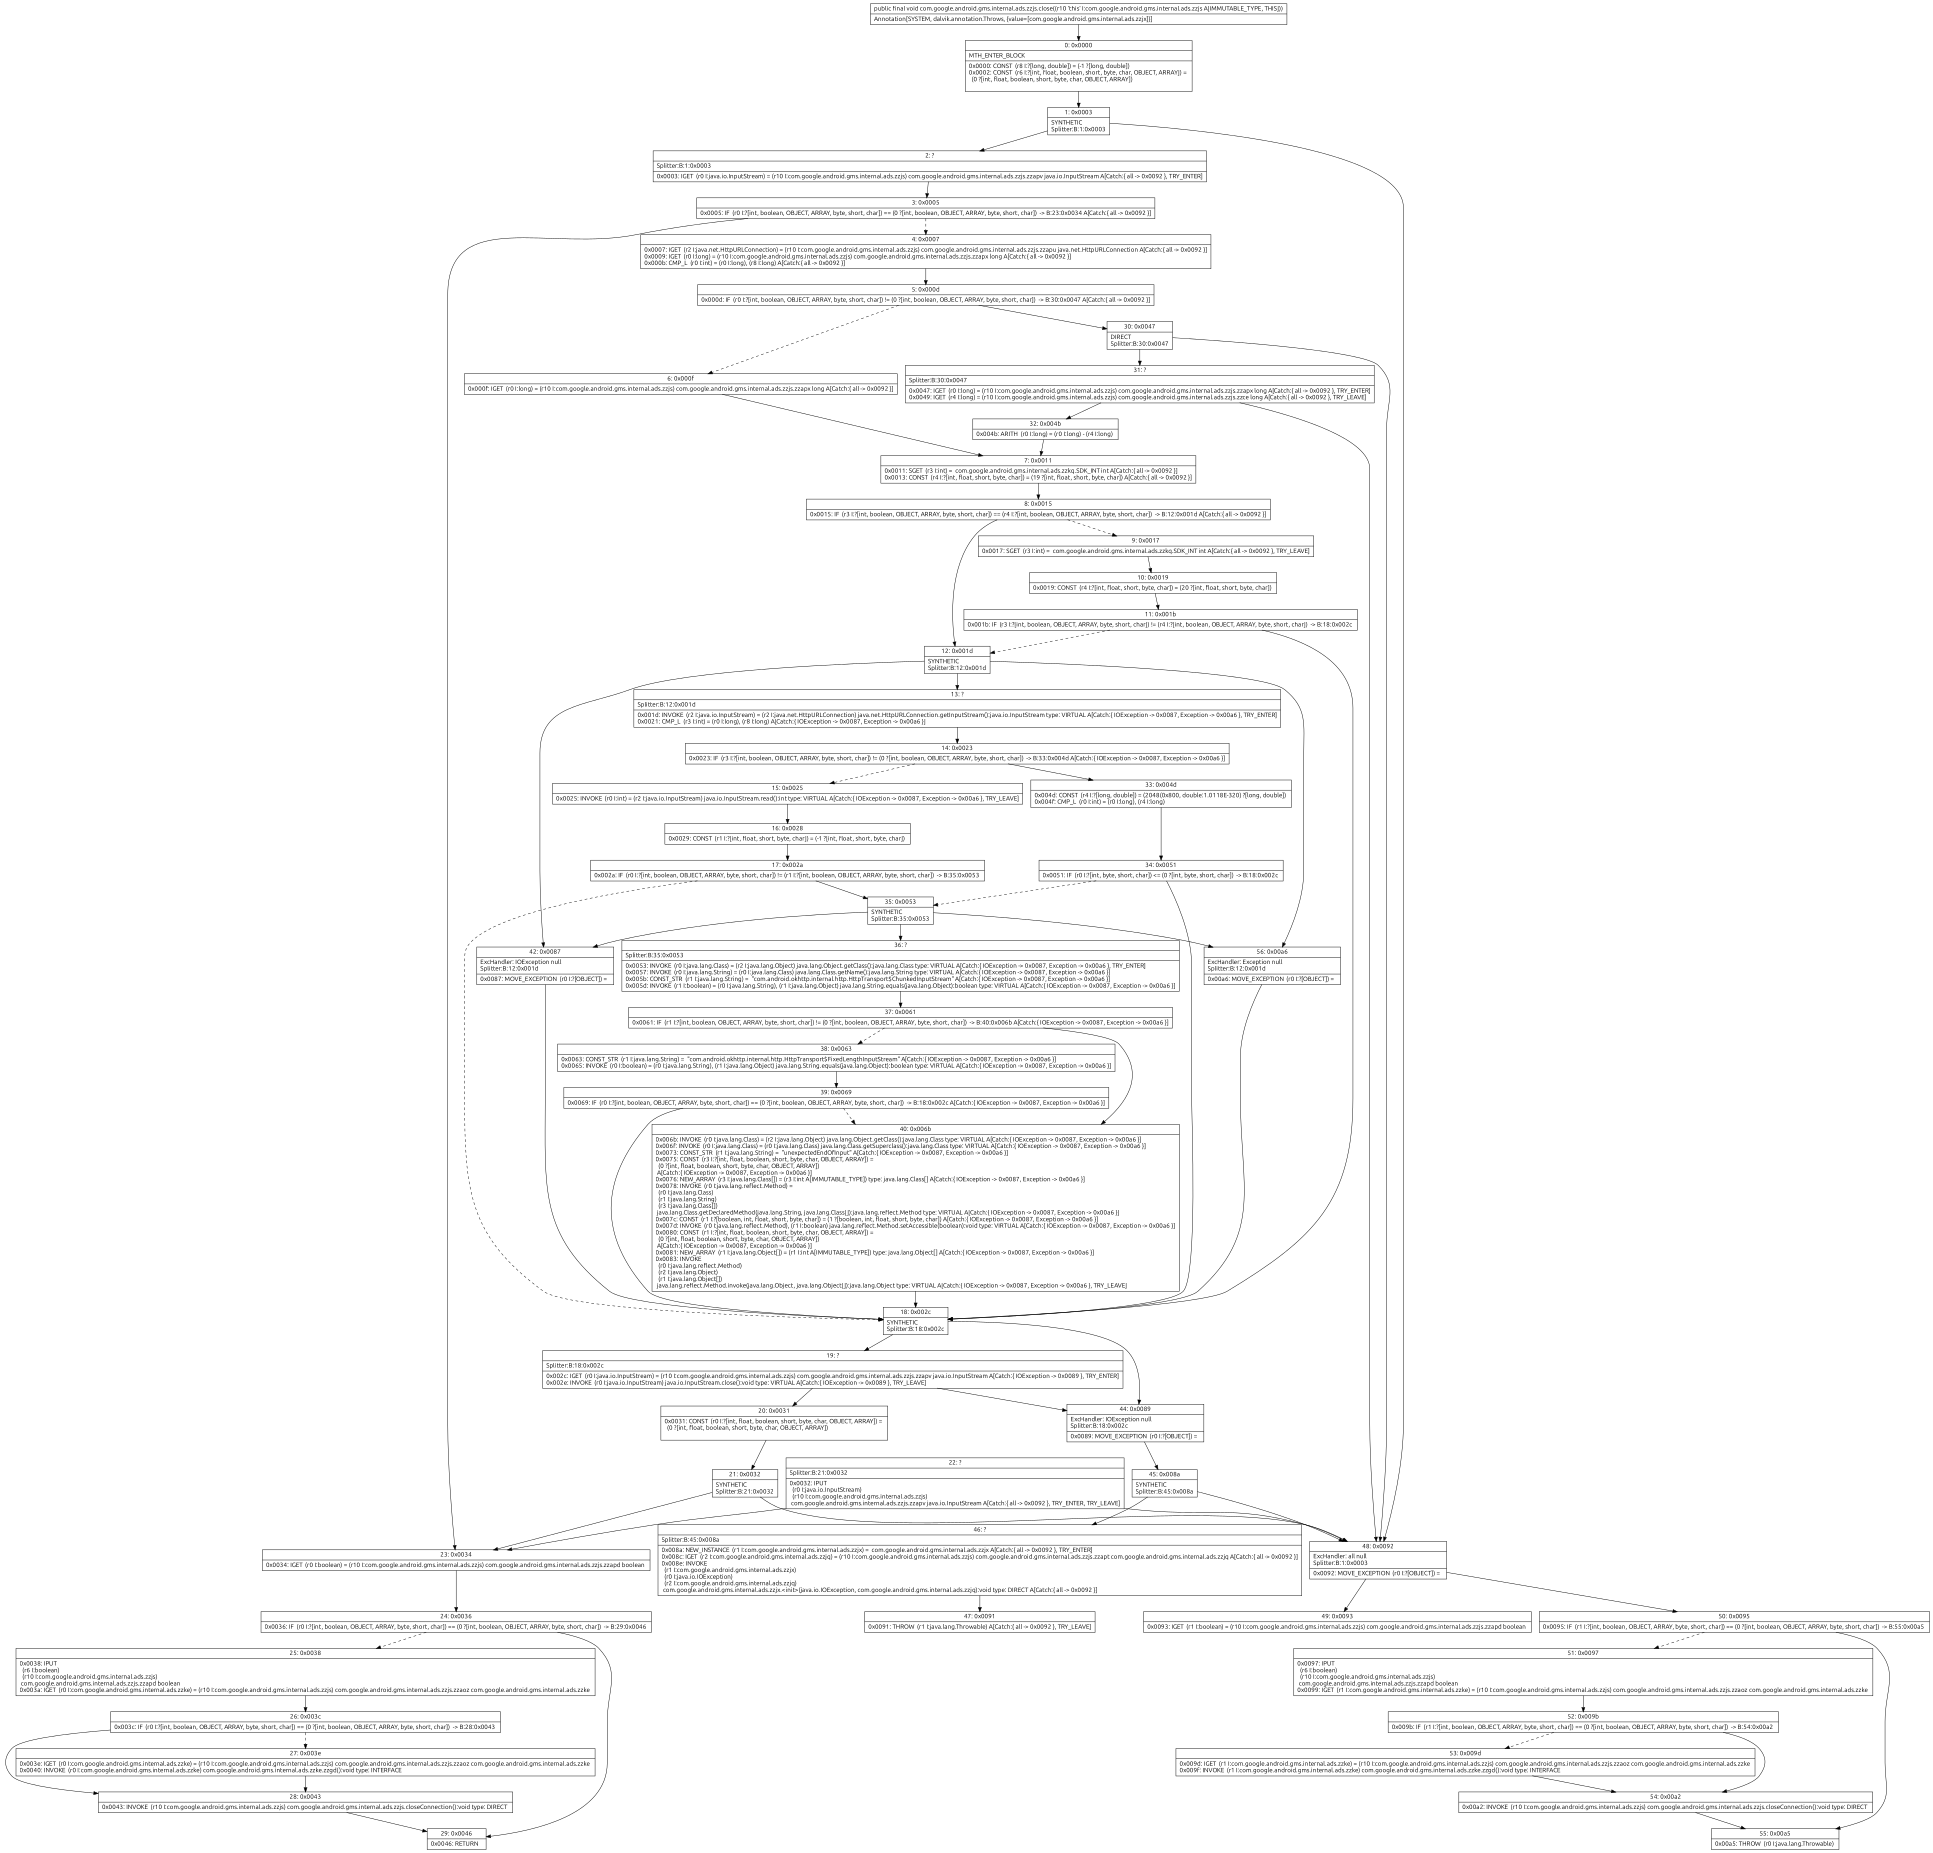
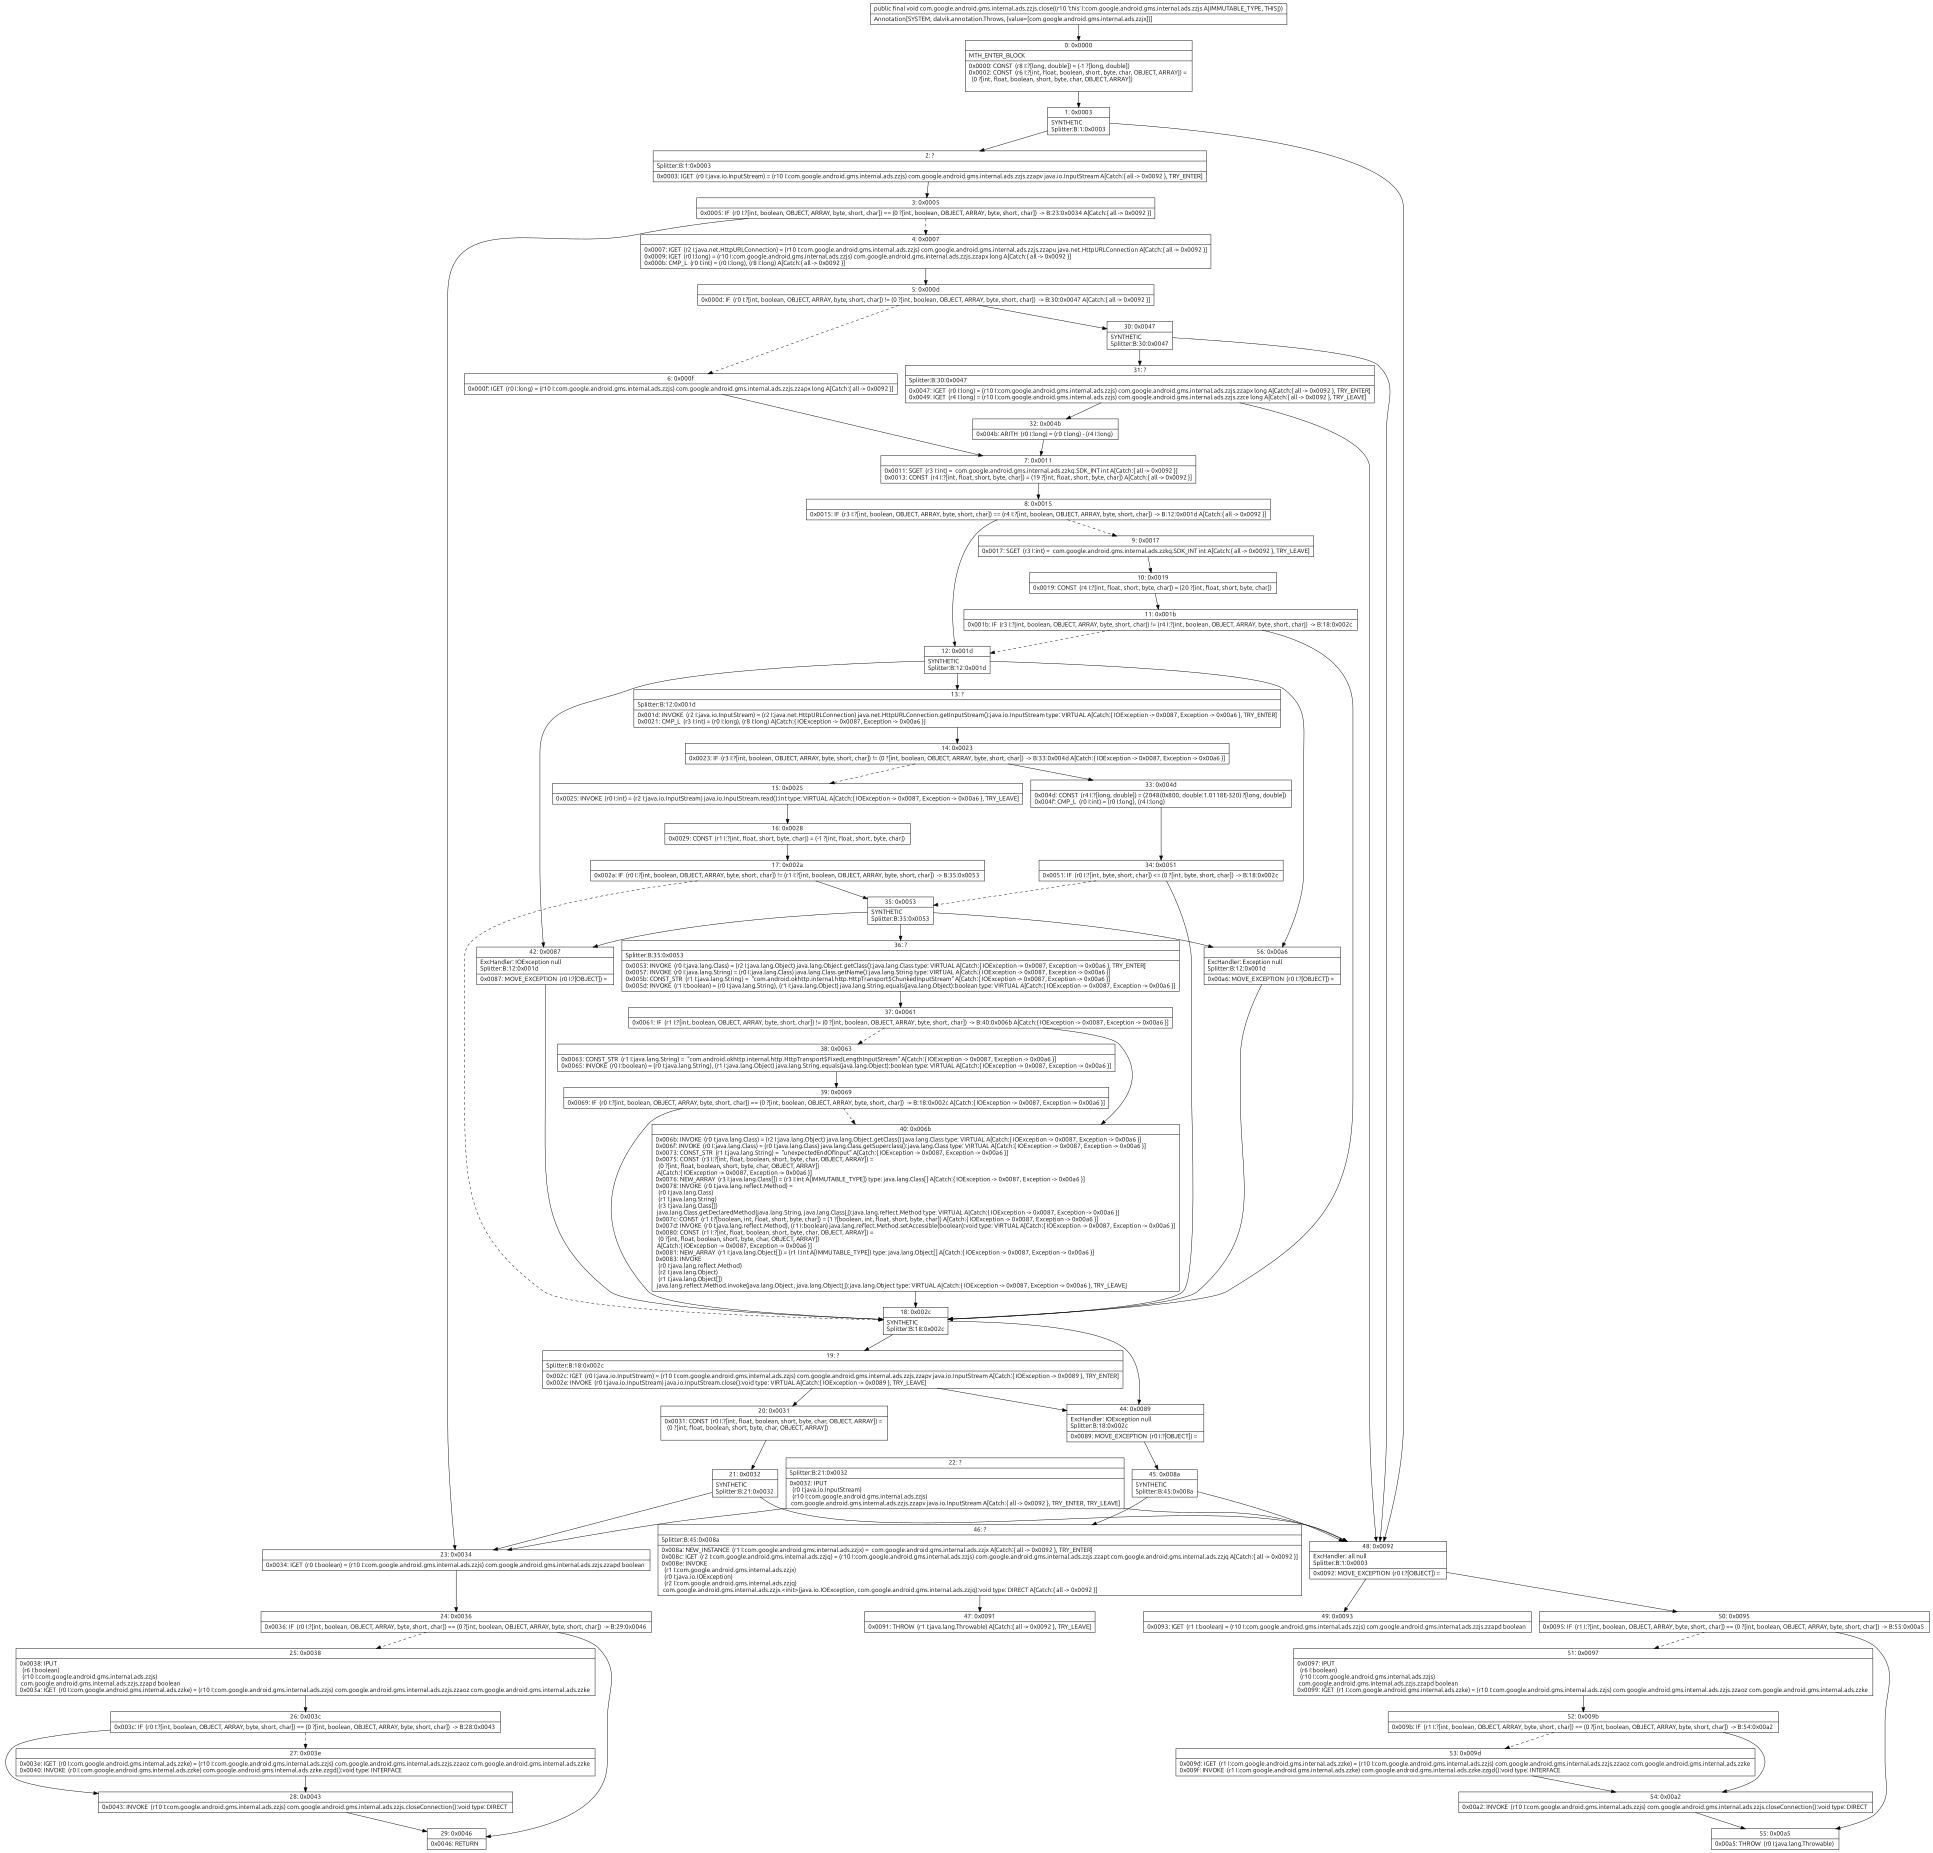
(1121, 337) -> (1126, 337)
